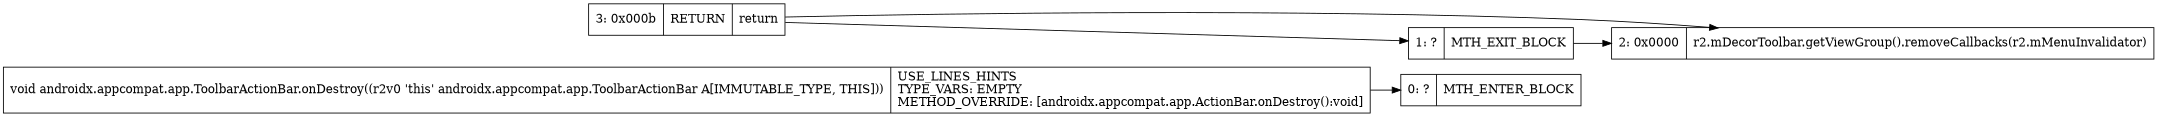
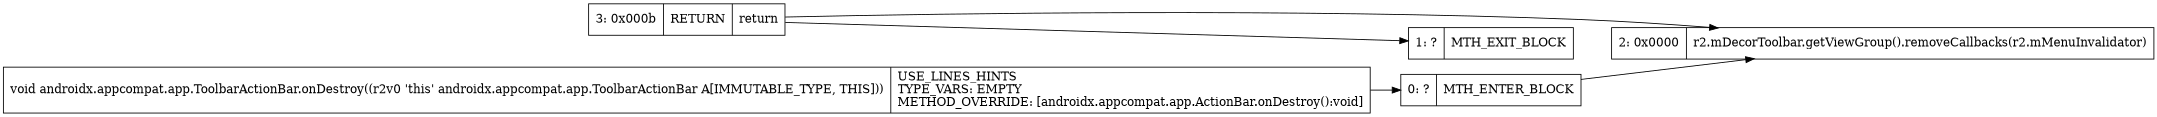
(1588, 43) -> (1663, 70)
